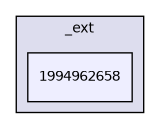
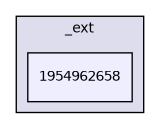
(80, 77) -> (80, 77)
